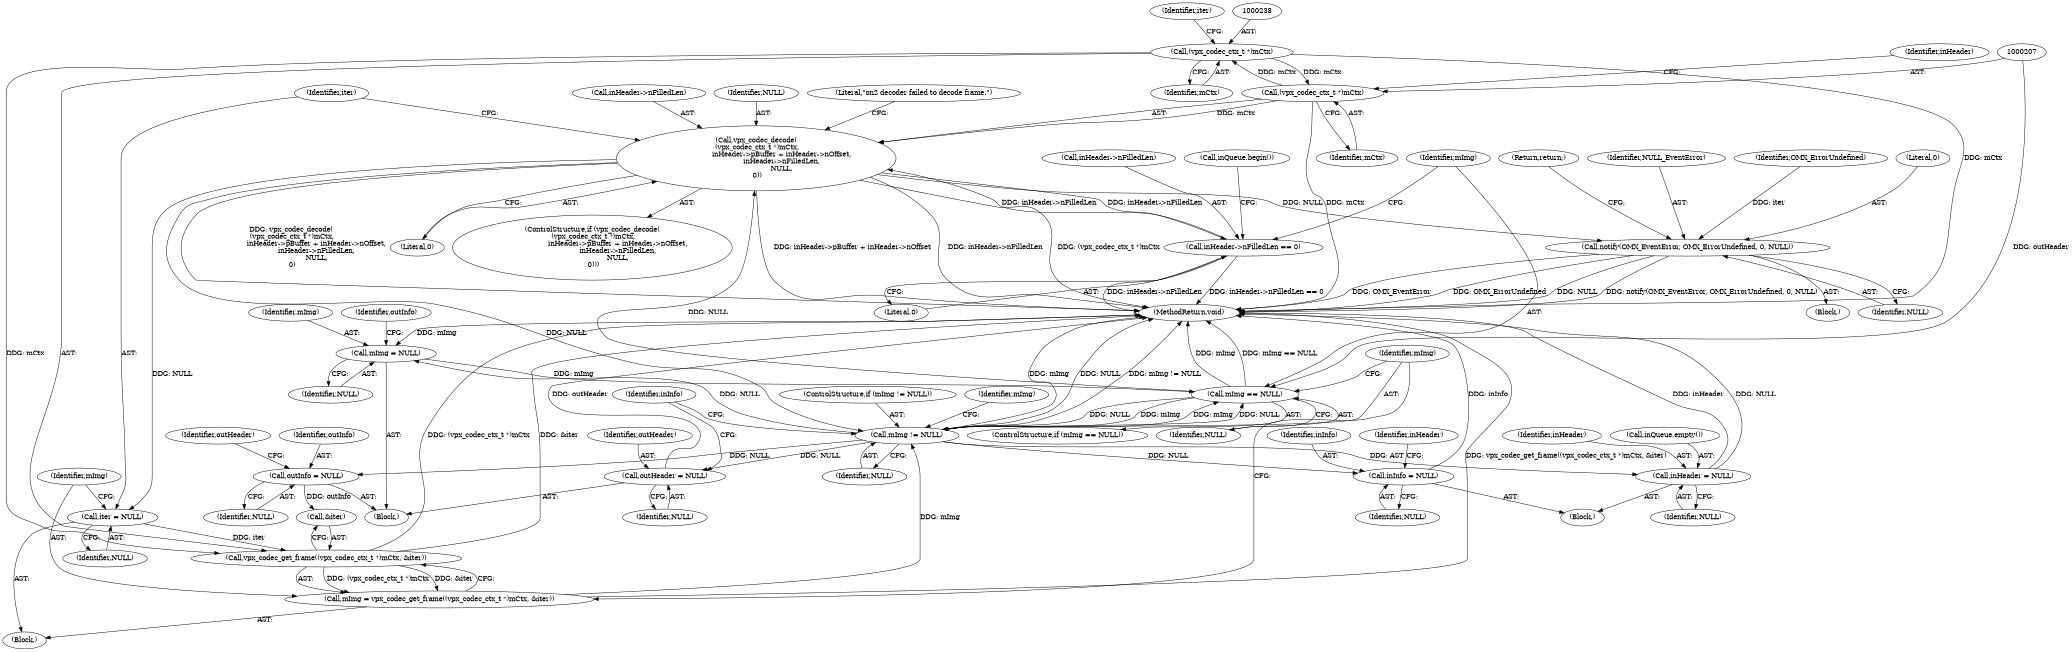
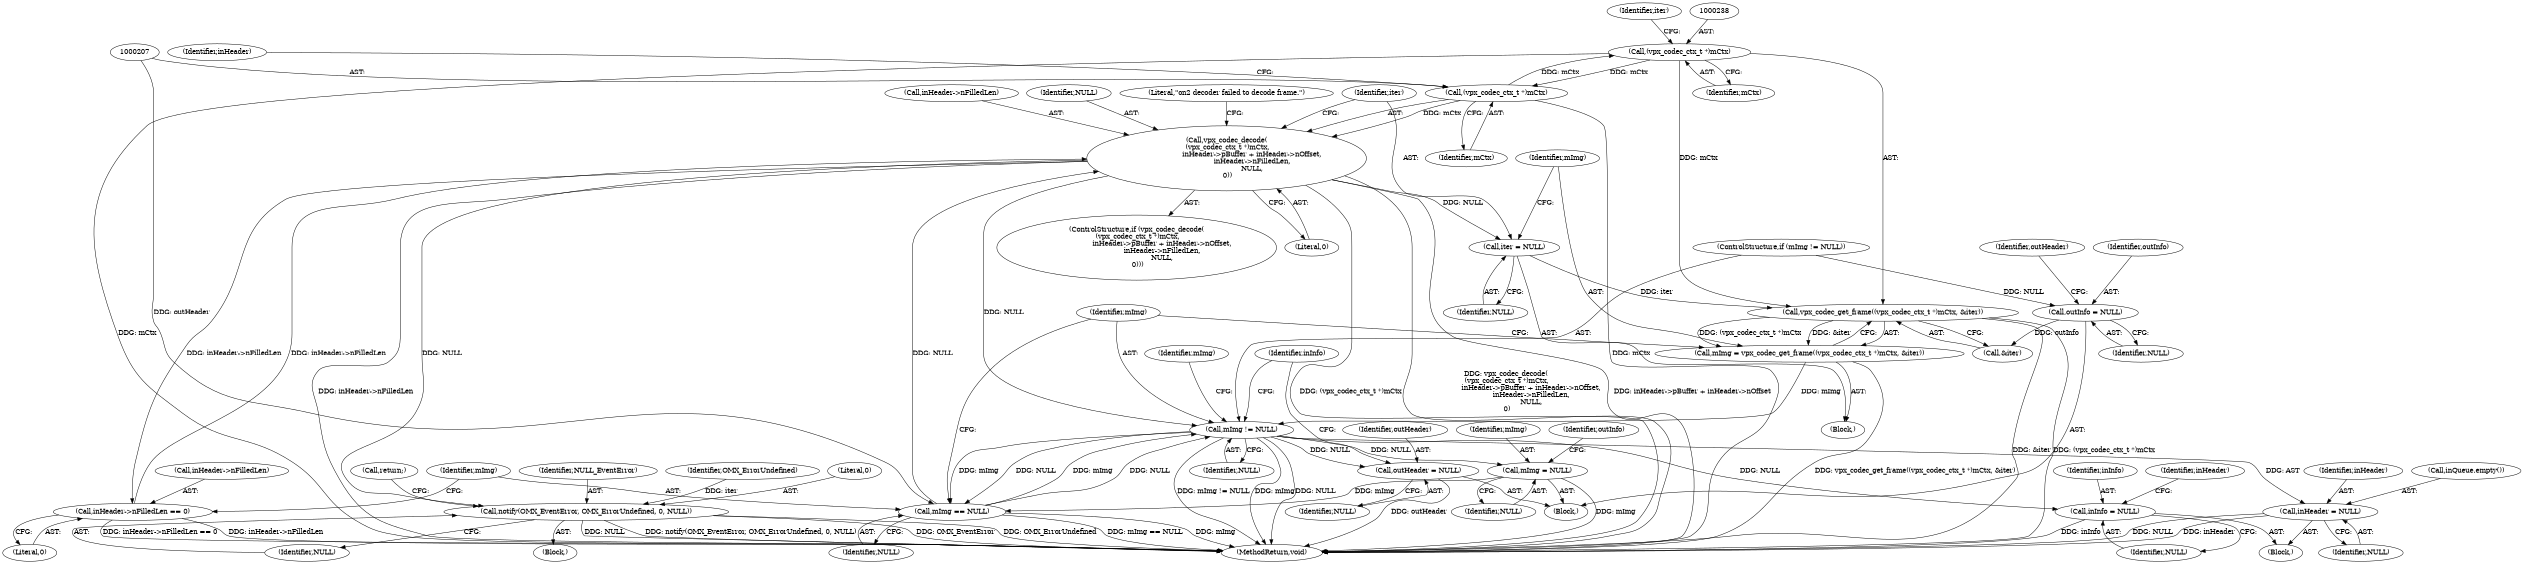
(1237, 158) -> none
(1539, 158) -> (384, 471)
(656, 322) -> (1491, 541)
(1058, 436) -> none
(613, 463) -> (1933, 280)
